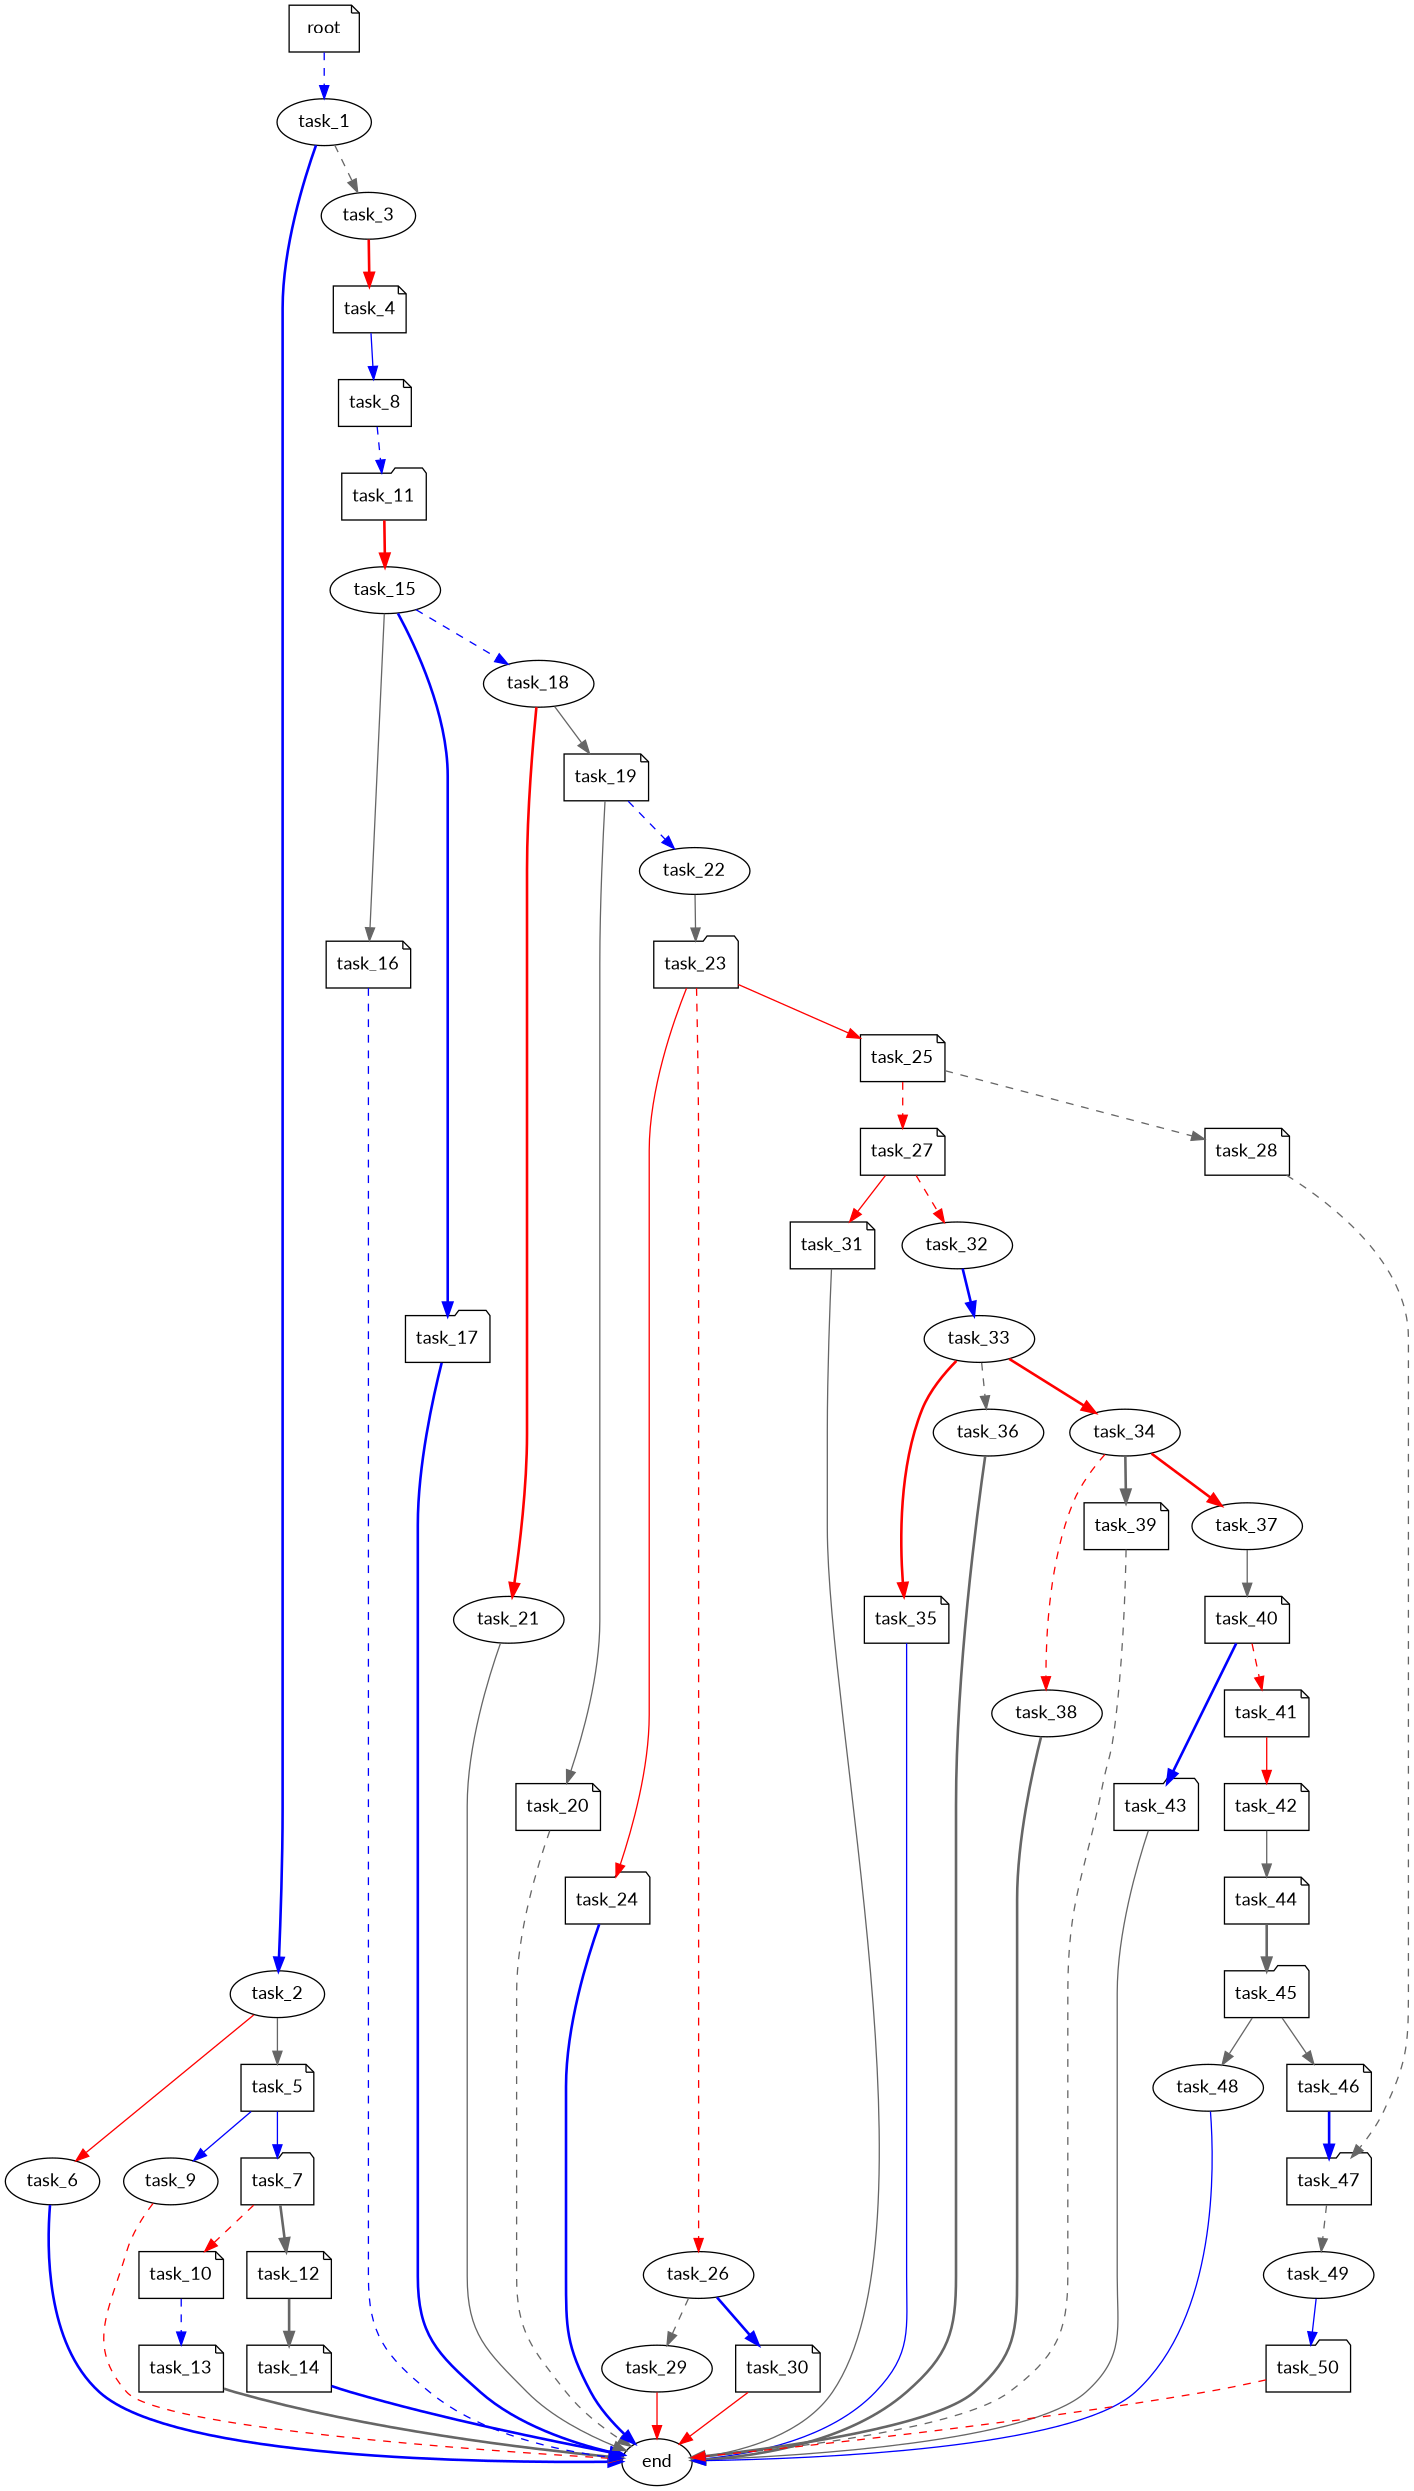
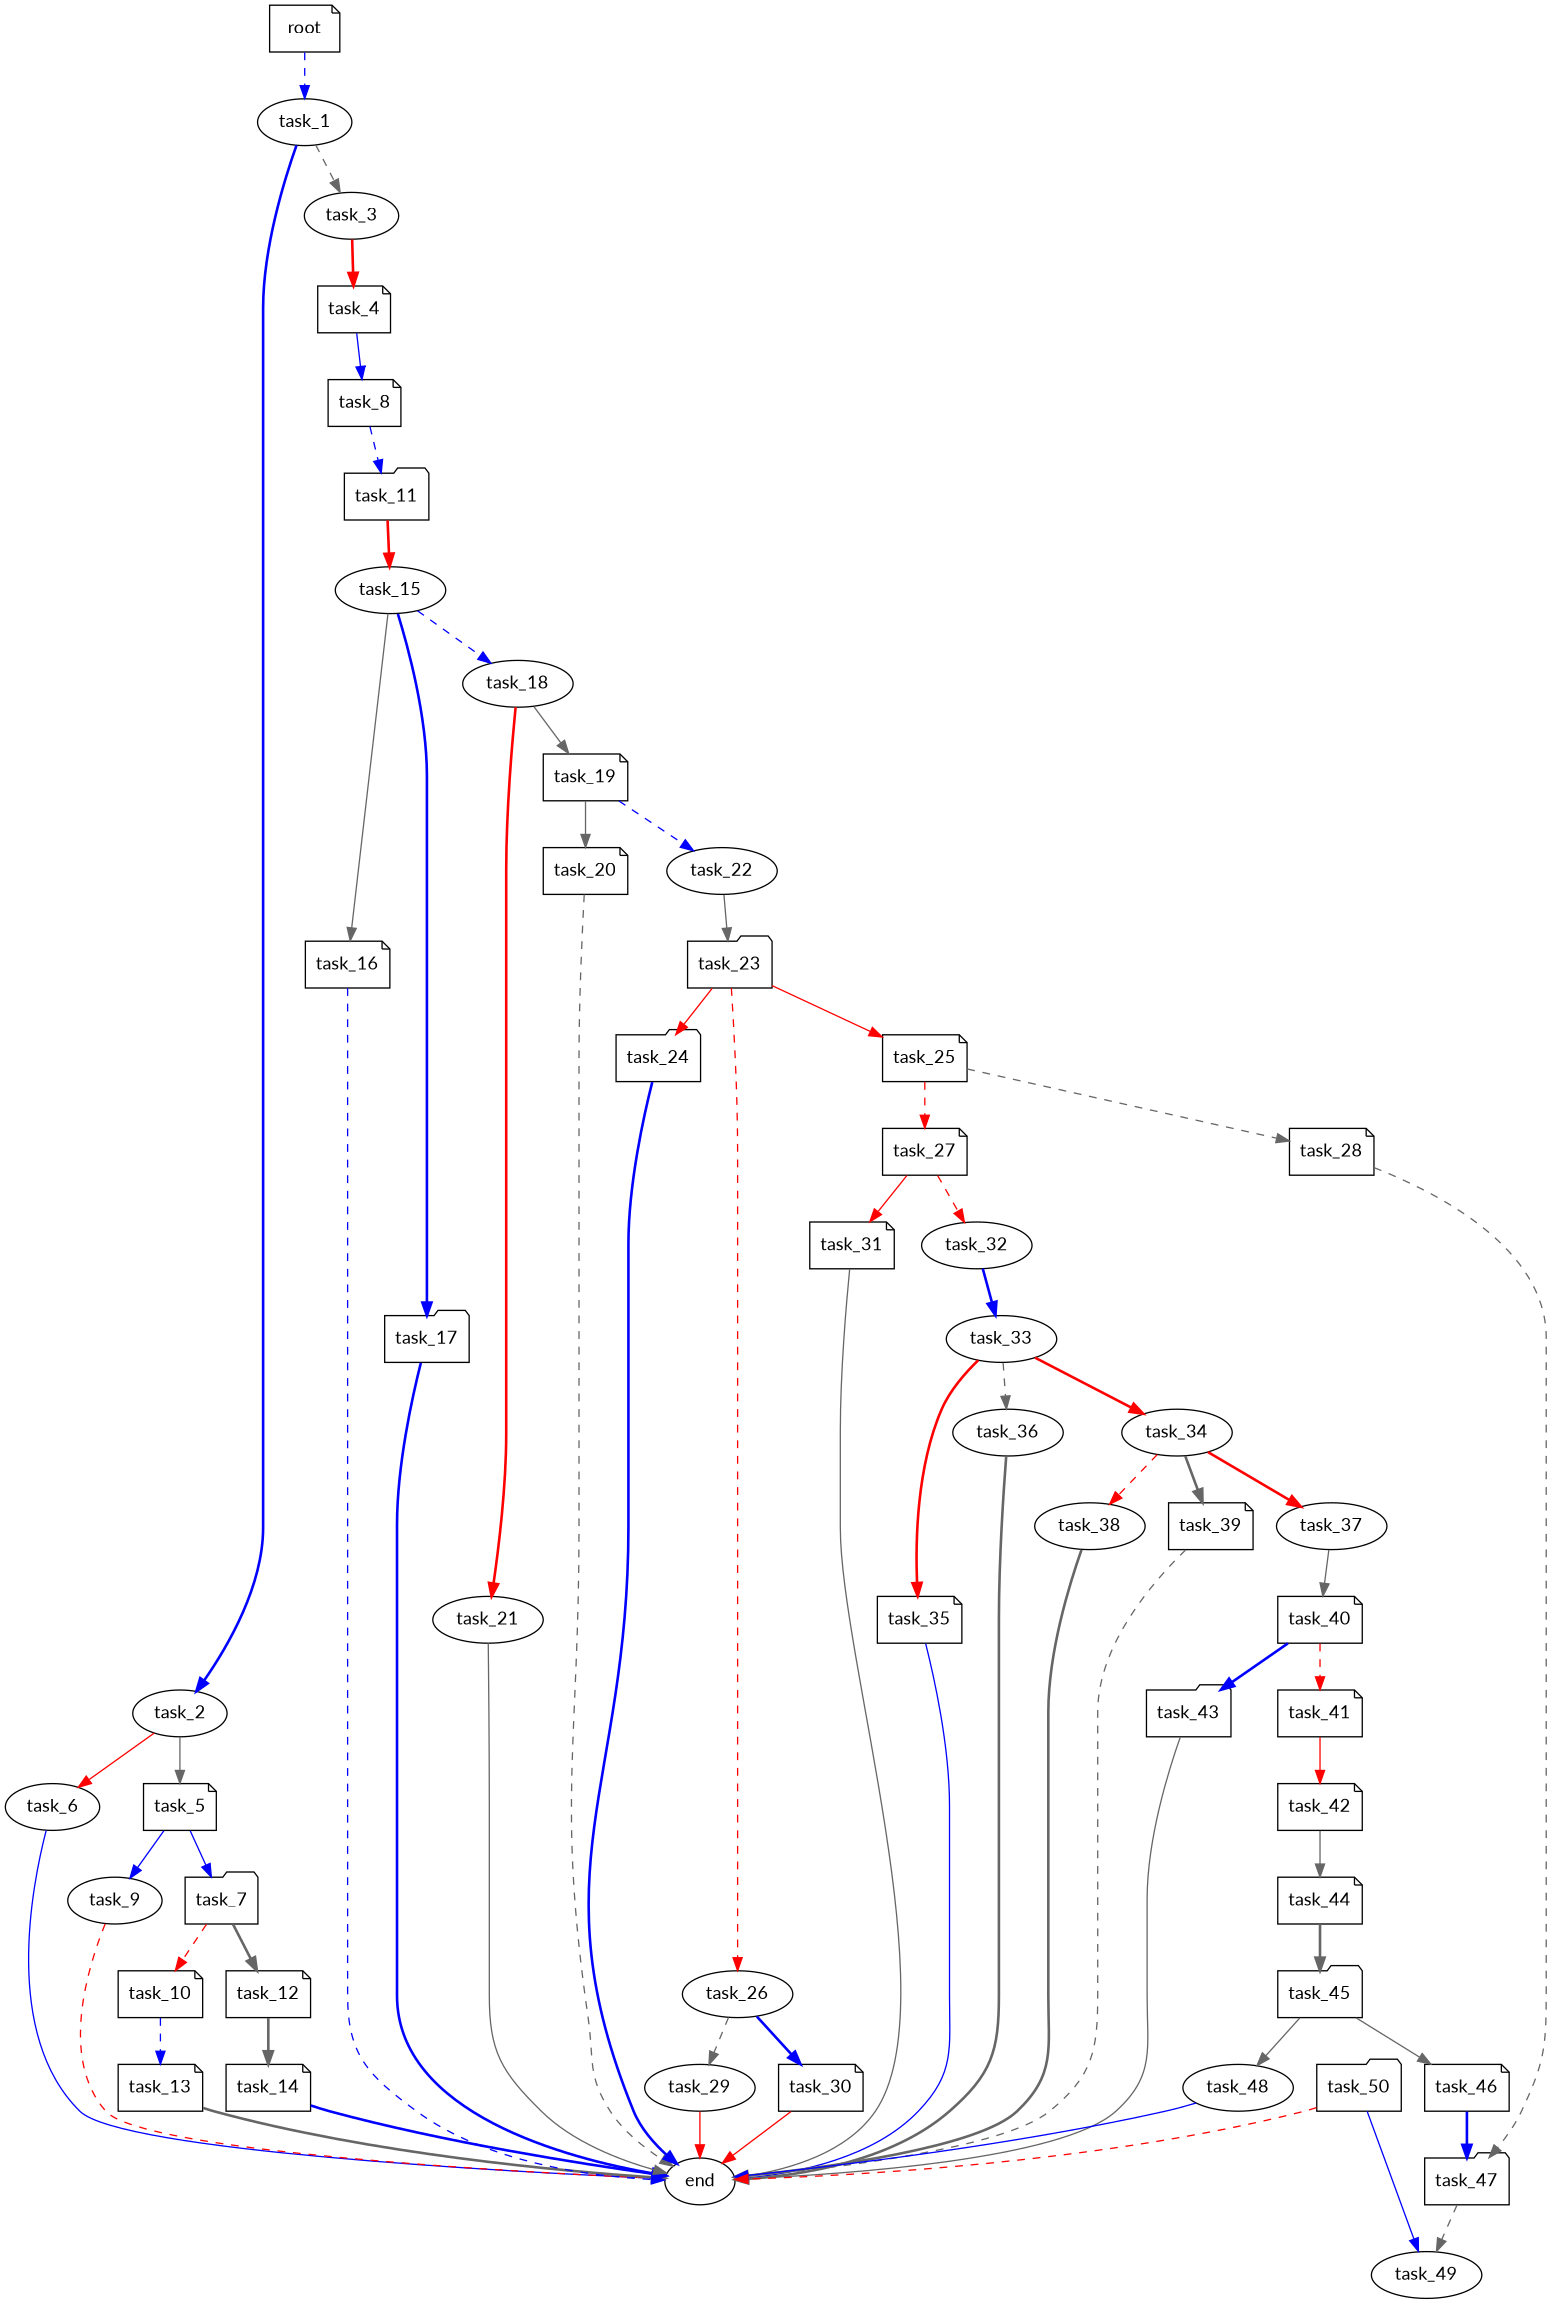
(1314, 2315) -> (1391, 2175)
(250, 2442) -> (109, 2125)
